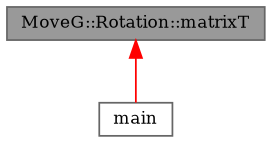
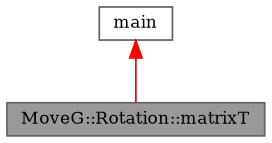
(136, 80) -> (136, 80)
